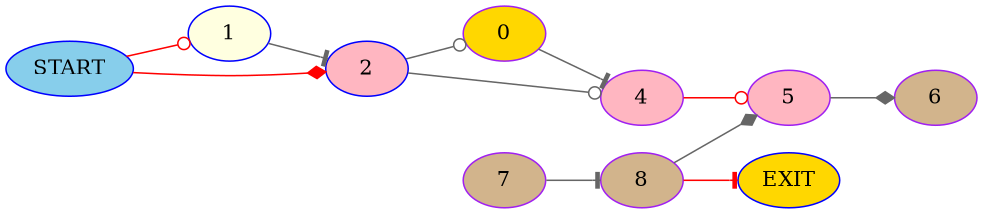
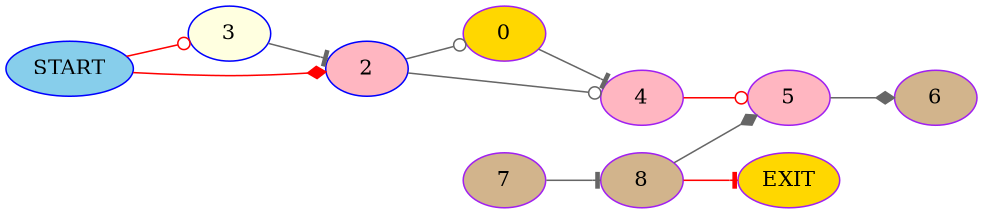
(229, 34) -> (229, 34)
(789, 180) -> (789, 180)
